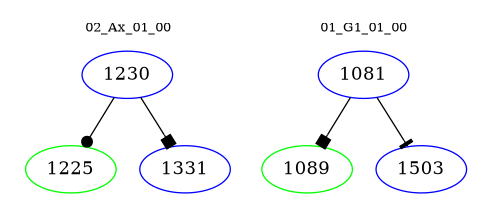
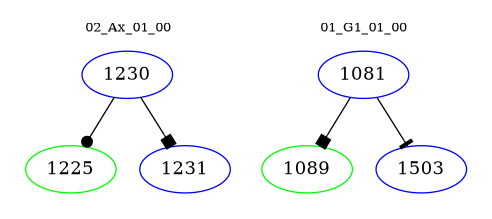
(185, 169) -> (185, 169)
